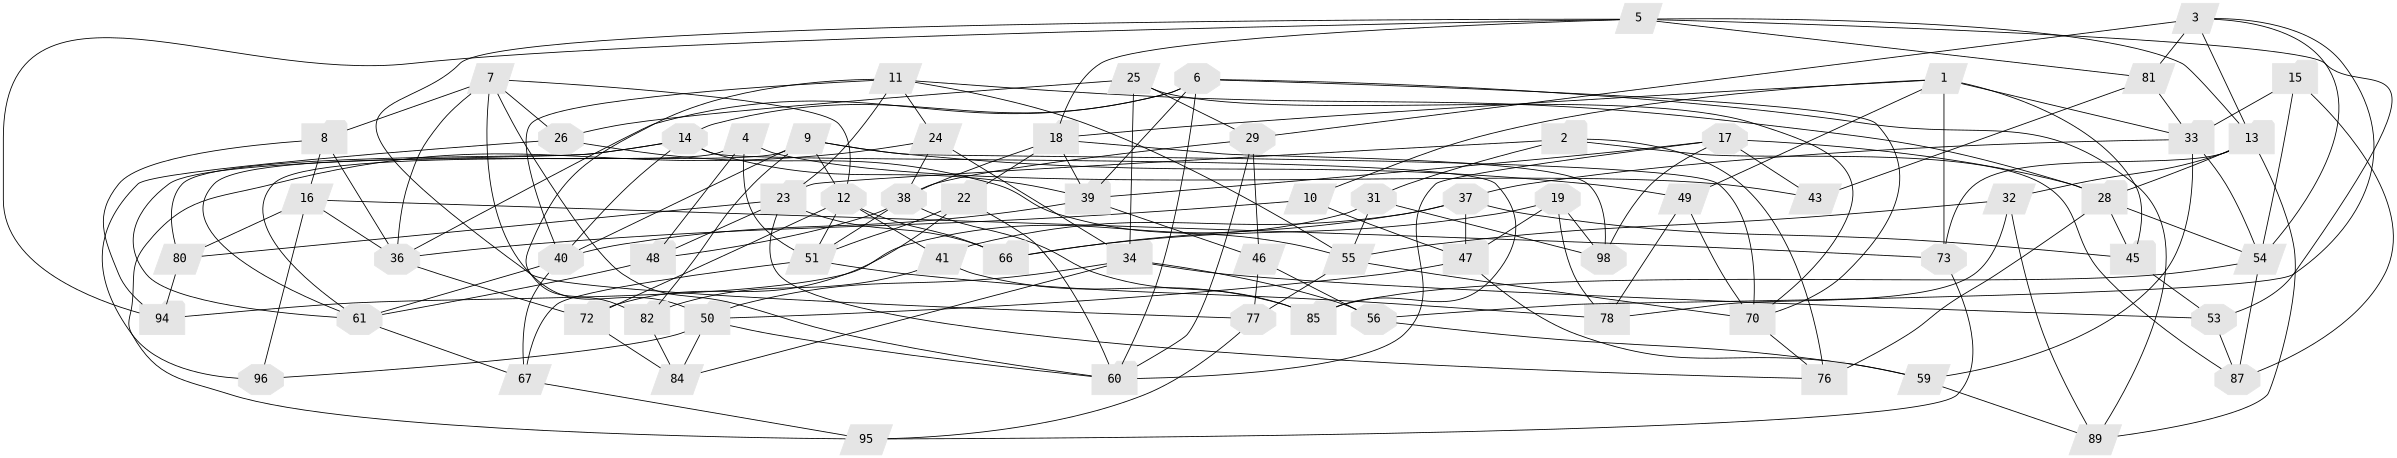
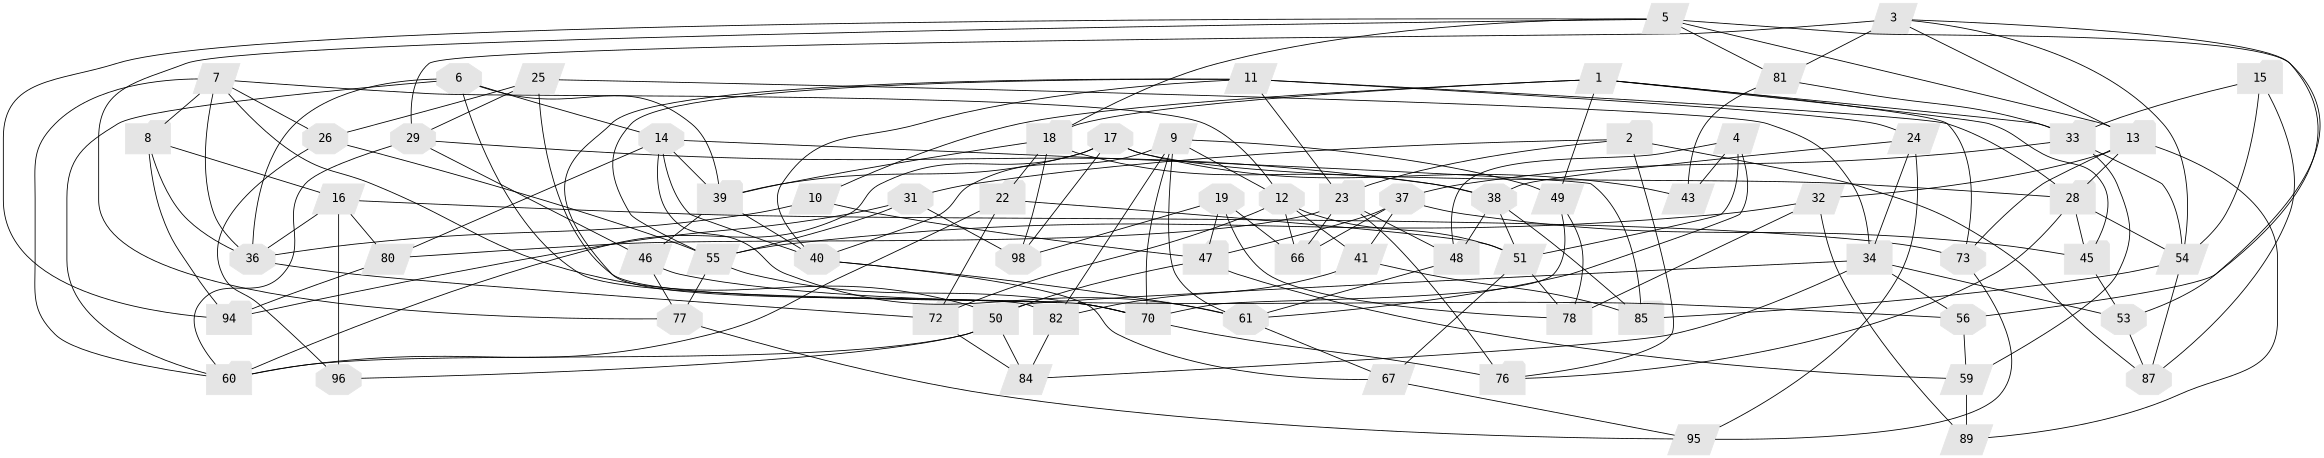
(1815, 117) -> none
